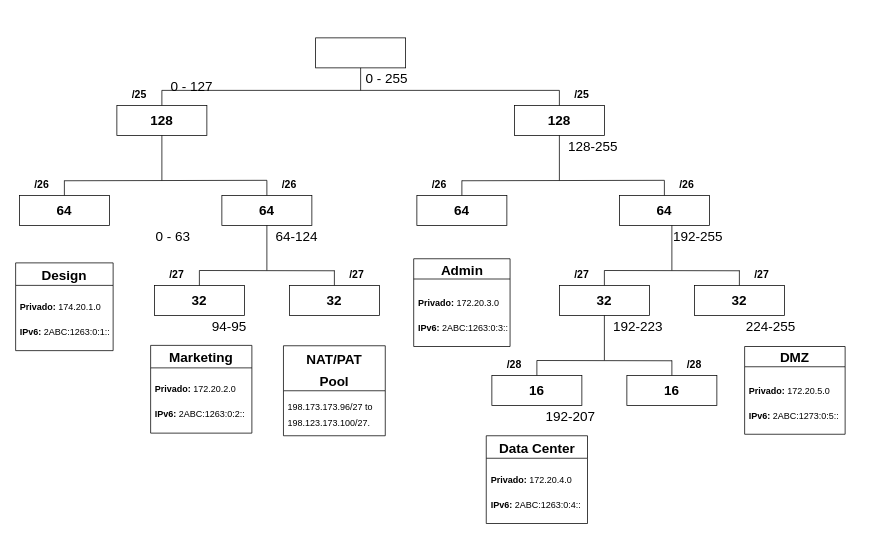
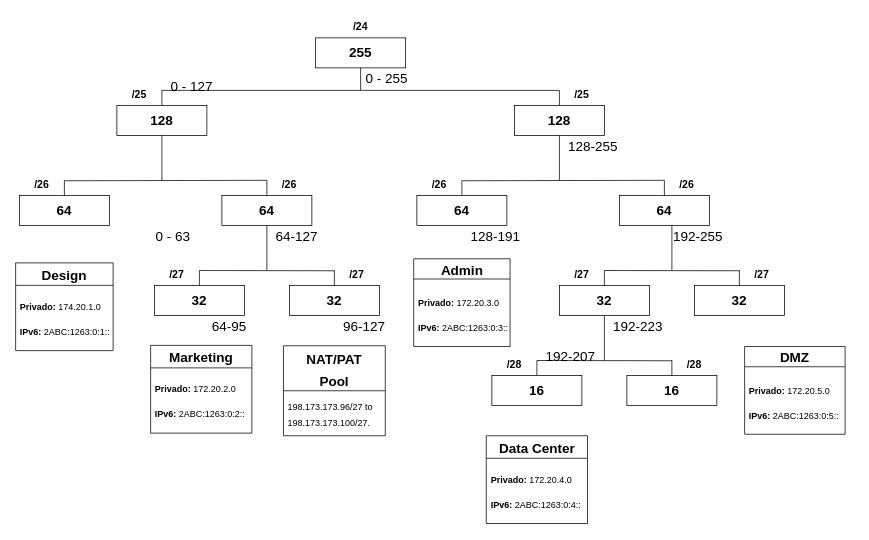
none -> (360, 27)
none -> (360, 53)
(297, 237) -> (297, 237)
none -> (495, 237)
(229, 327) -> (229, 327)
none -> (364, 327)
(771, 327) -> none
(356, 414) -> (356, 414)
(818, 414) -> (818, 414)
(570, 417) -> (570, 357)
